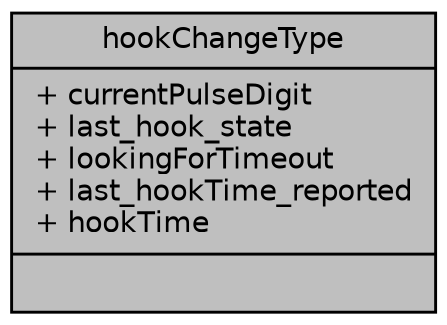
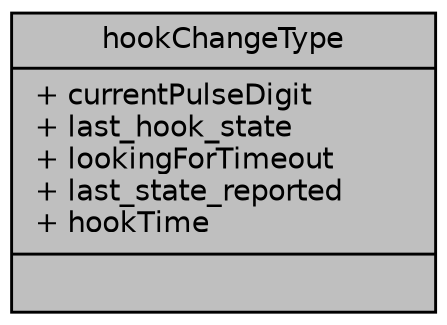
(224, 192) -> (189, 192)
